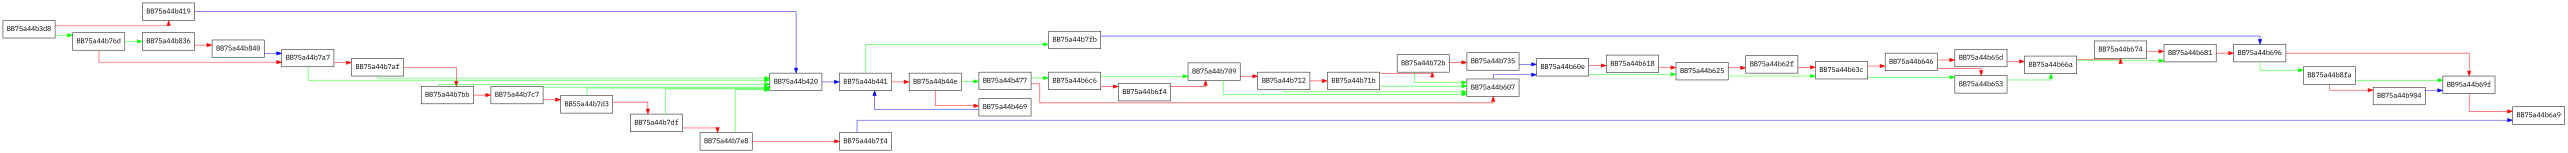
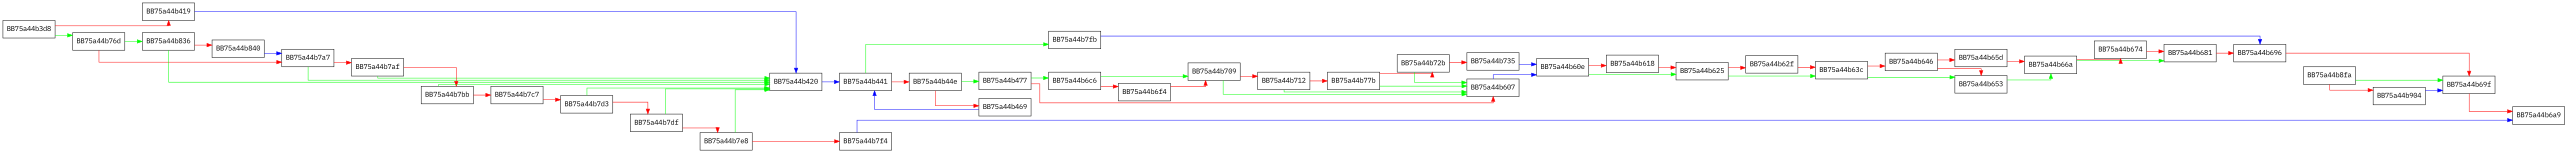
(2275, 70) -> none
(1354, 81) -> (1354, 81)
(2469, 85) -> (2469, 85)
(654, 87) -> (294, 82)
(587, 104) -> (587, 104)
